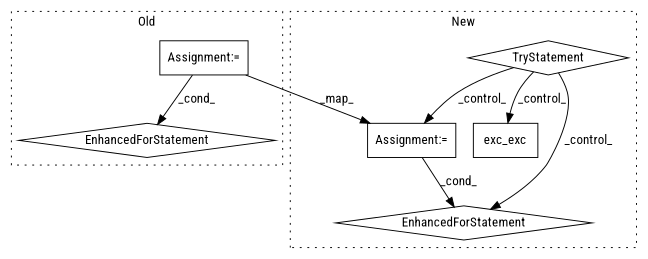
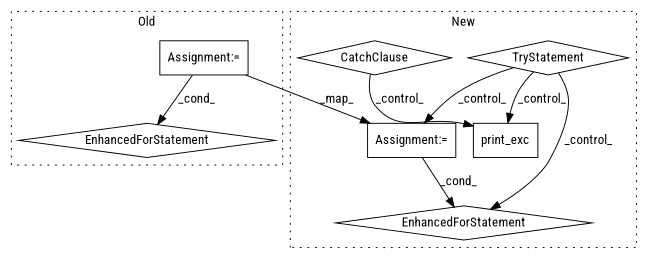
none -> (375, 58)
(506, 140) -> (506, 140)
